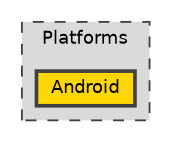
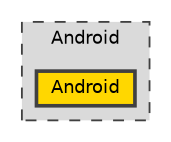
(86, 39) -> (86, 39)
